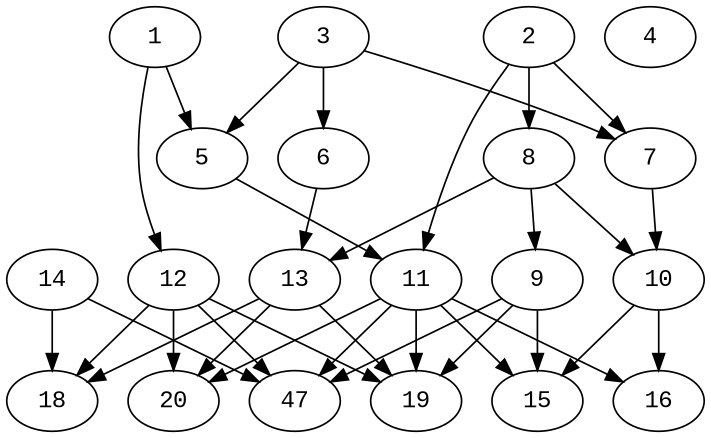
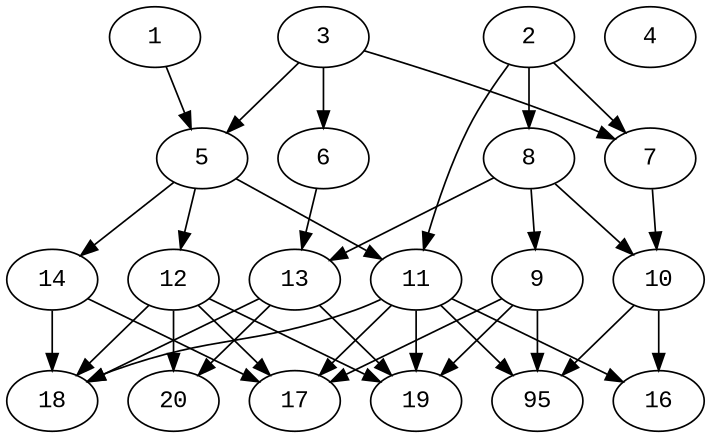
(139, 152) -> (190, 210)
none -> (134, 214)
(307, 335) -> (257, 336)
(295, 401) -> (295, 401)
(537, 401) -> (537, 401)
